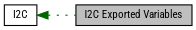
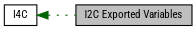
(21, 15) -> (21, 15)
